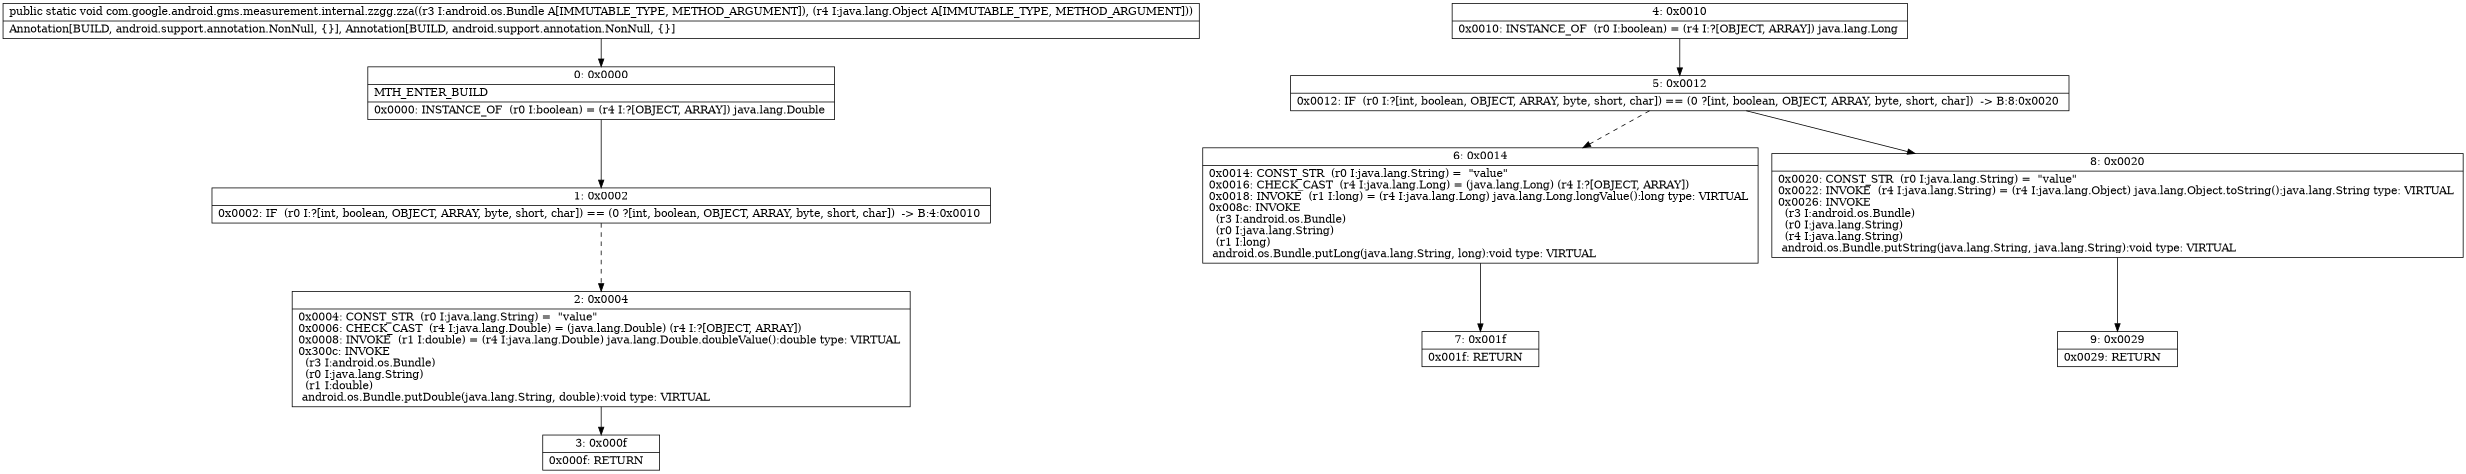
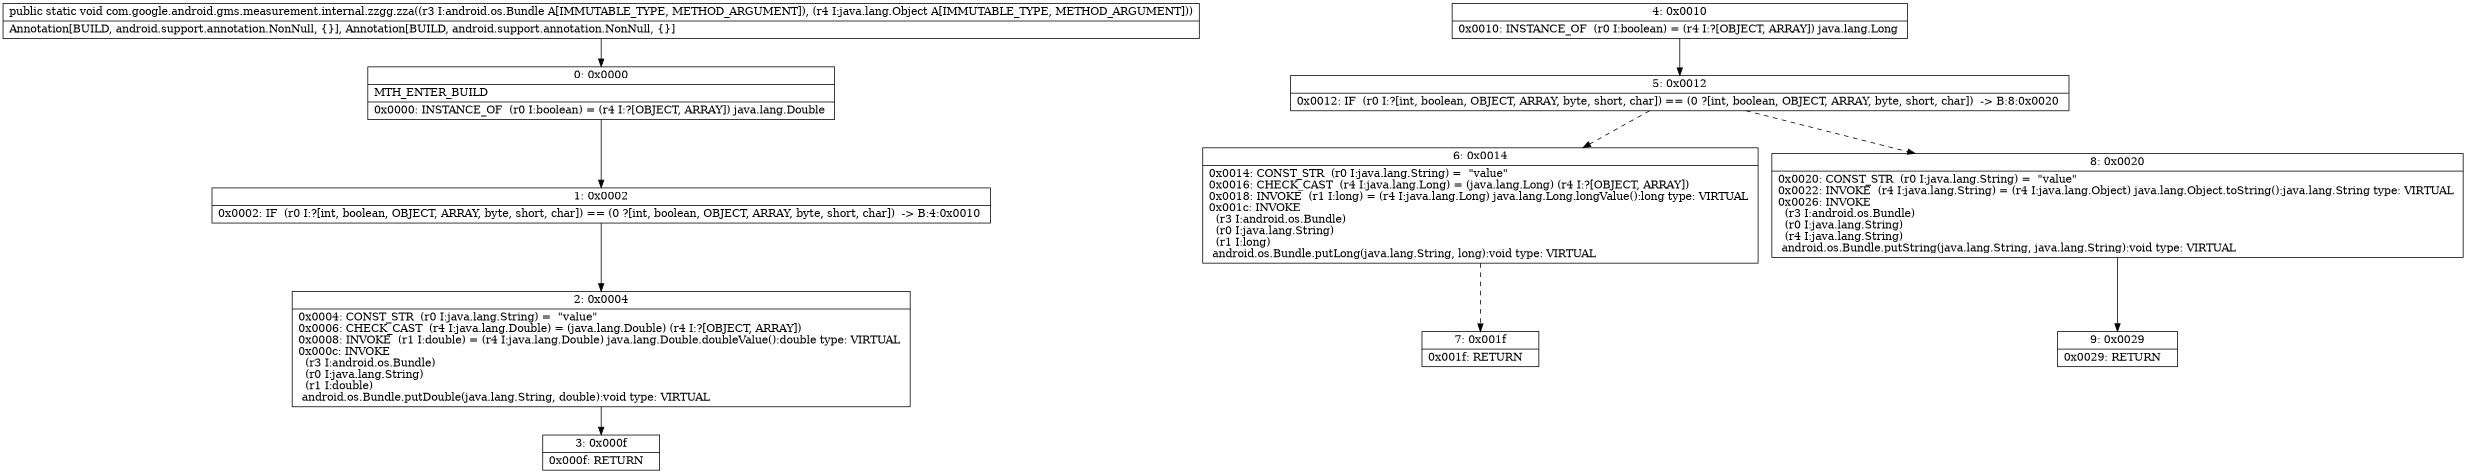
(1827, 131) -> (1827, 131)
(1259, 208) -> (1259, 208)
(601, 253) -> (601, 253)
(1480, 294) -> (1480, 294)
(348, 352) -> (348, 352)
